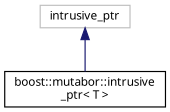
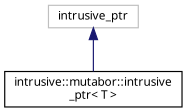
(85, 89) -> (93, 89)
